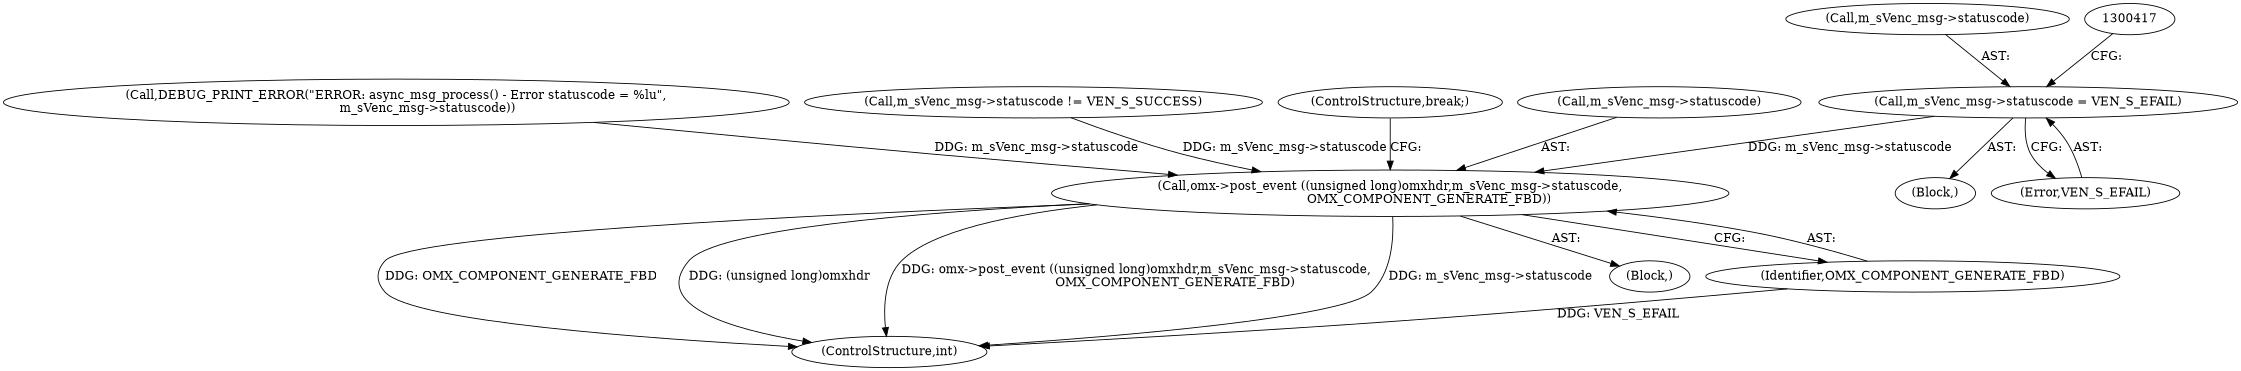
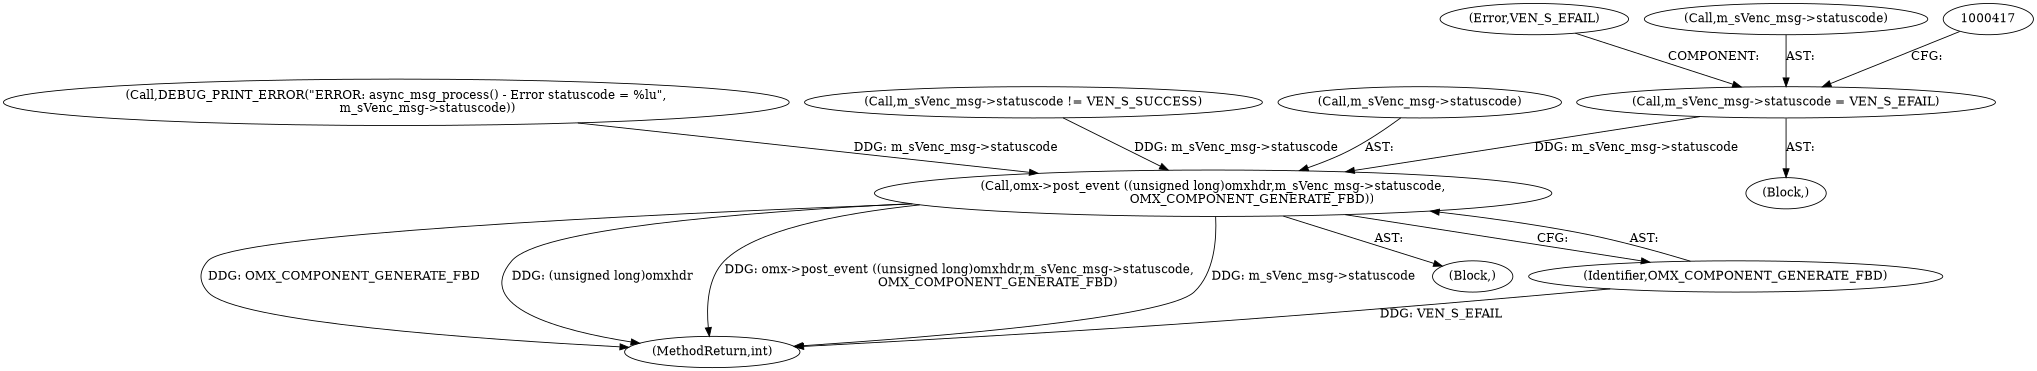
(2130, 19) -> (1988, 19)
(1390, 102) -> none
(2090, 148) -> (1716, 57)
(2028, 149) -> none
(889, 352) -> (712, 352)
